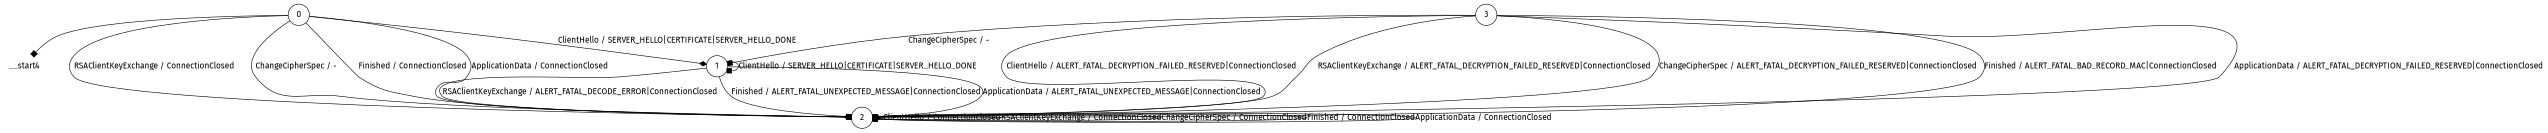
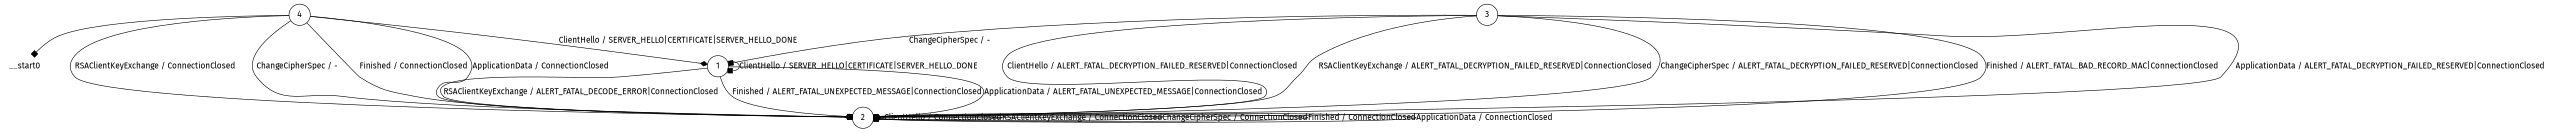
(299, 15) -> (300, 15)
(24, 66) -> (25, 66)
